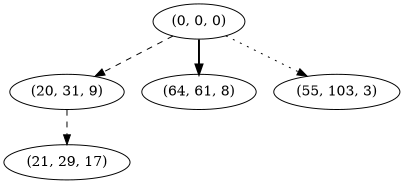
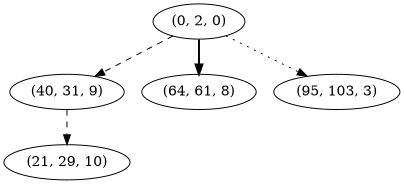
(199, 22) -> (199, 22)
(67, 92) -> (67, 92)
(337, 92) -> (337, 92)
(67, 162) -> (67, 162)
